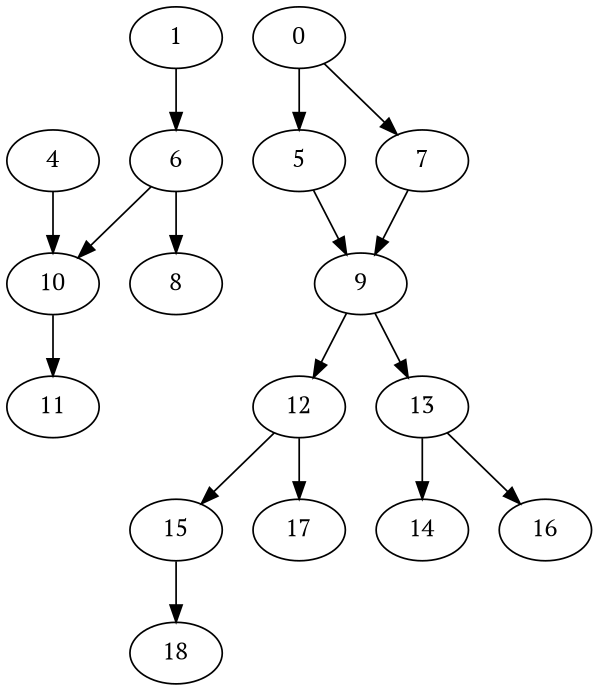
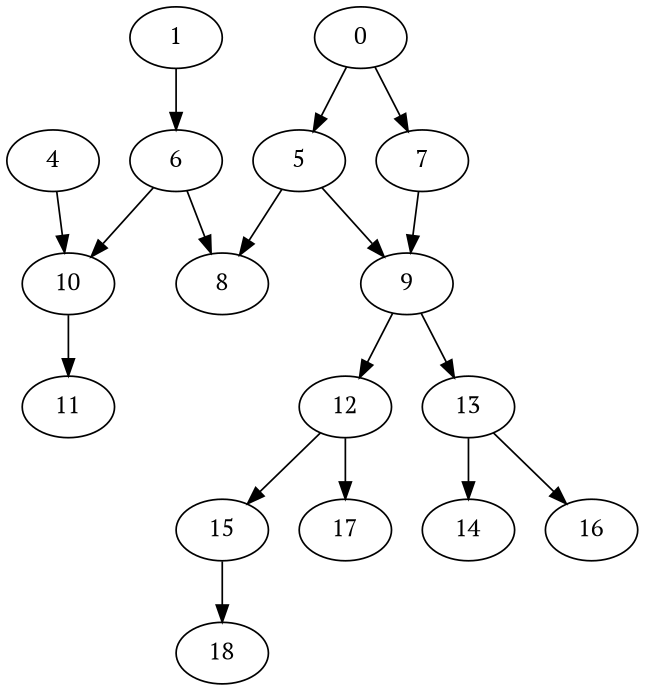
none -> (265, 215)
